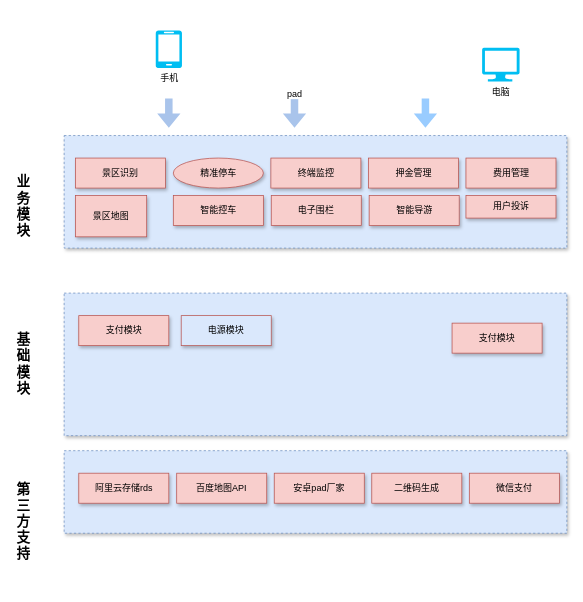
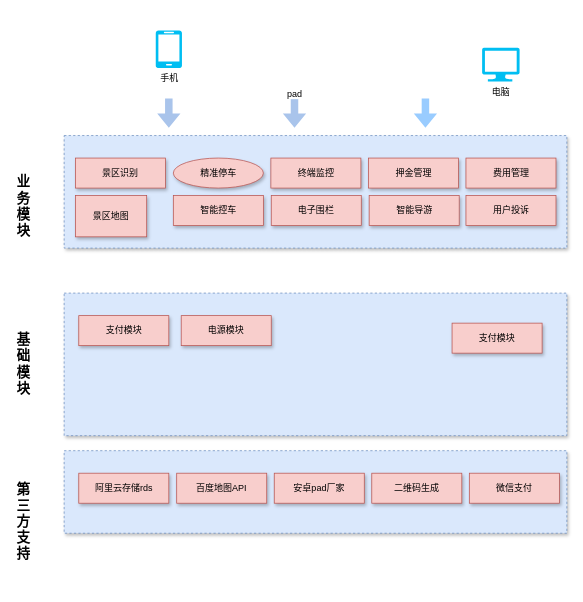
(511, 207) -> (511, 210)
(226, 330) -> (226, 330)
